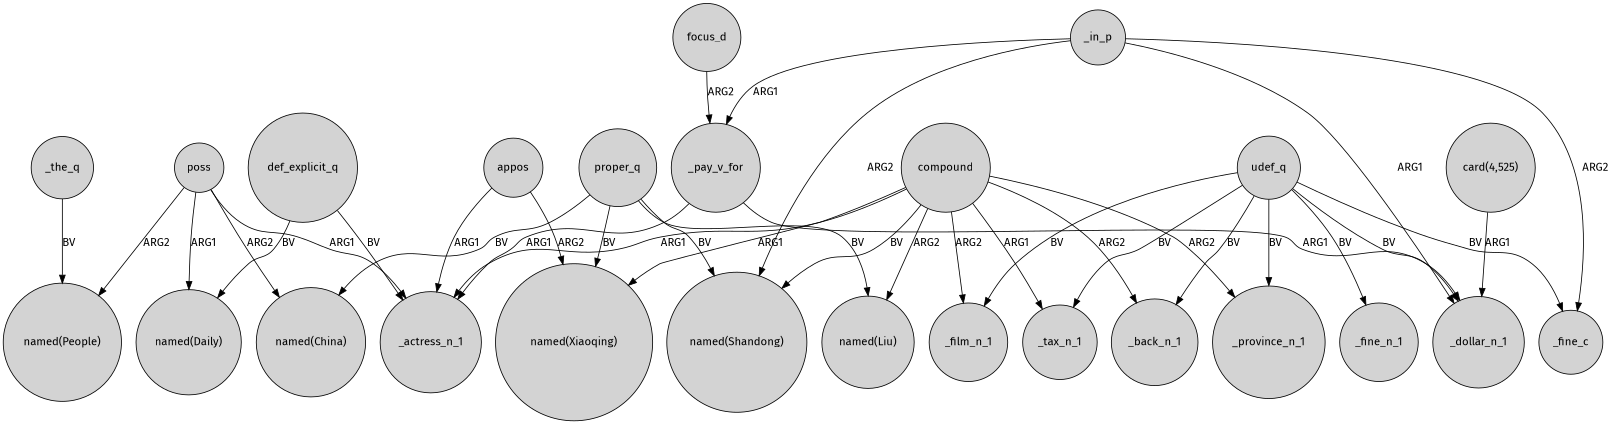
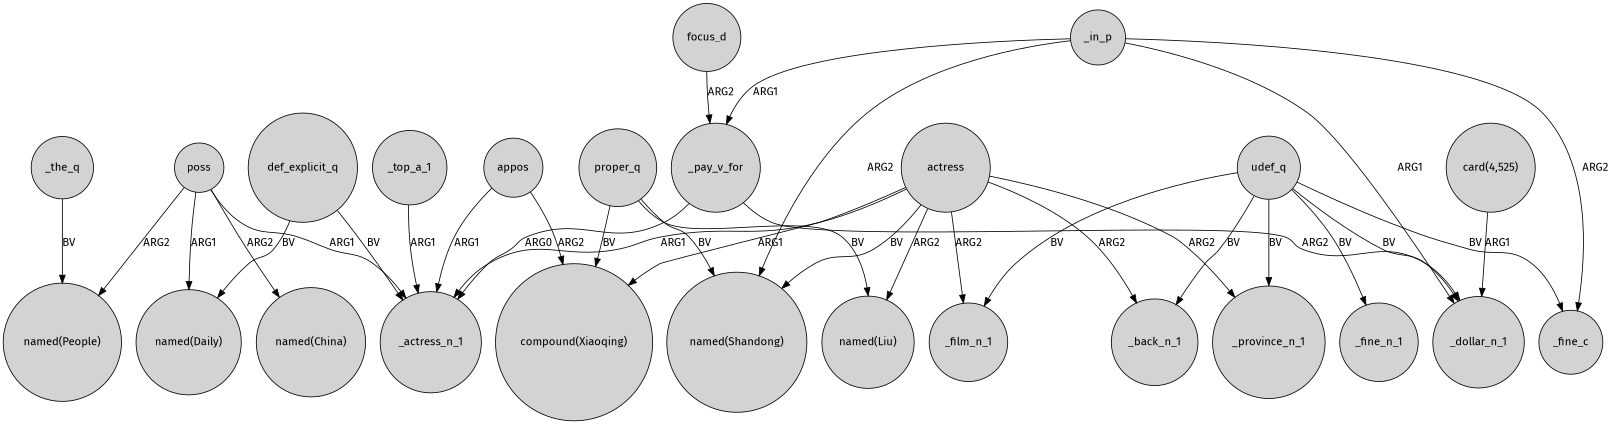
none -> (410, 168)
(946, 168) -> (946, 168)
(539, 243) -> (539, 243)
(1315, 243) -> (1315, 243)
(469, 252) -> none
(574, 342) -> (574, 342)
(1060, 342) -> none
